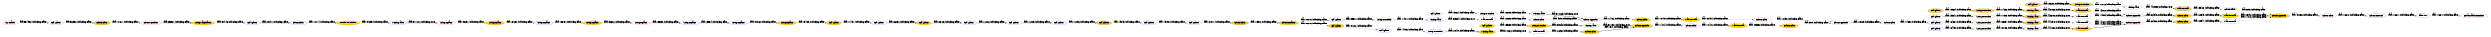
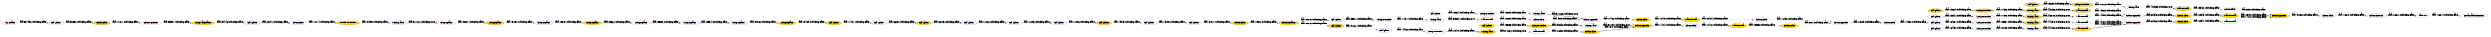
(2401, 16) -> (2401, 16)
(176, 23) -> (176, 23)
